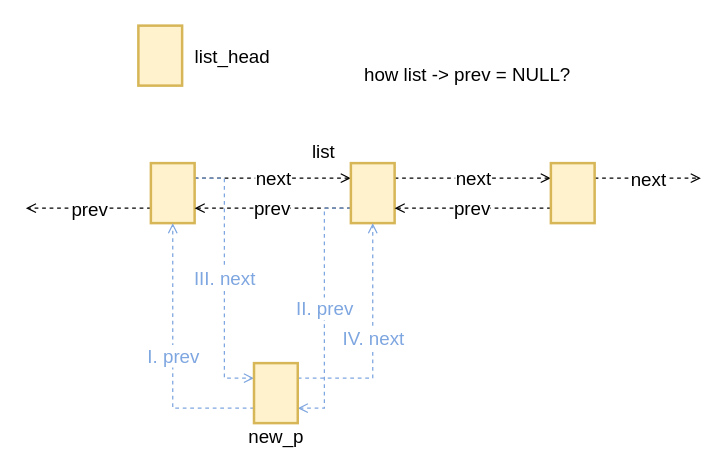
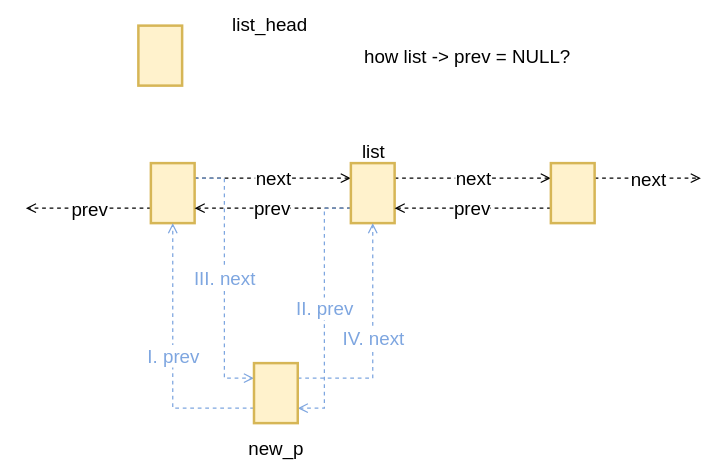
(232, 56) -> (269, 24)
(466, 74) -> (466, 56)
(323, 151) -> (373, 151)
(276, 436) -> (276, 448)
